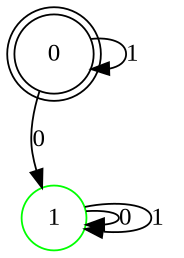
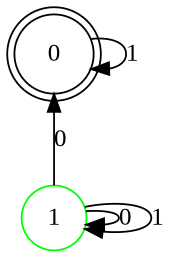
(32, 131) -> (54, 149)
